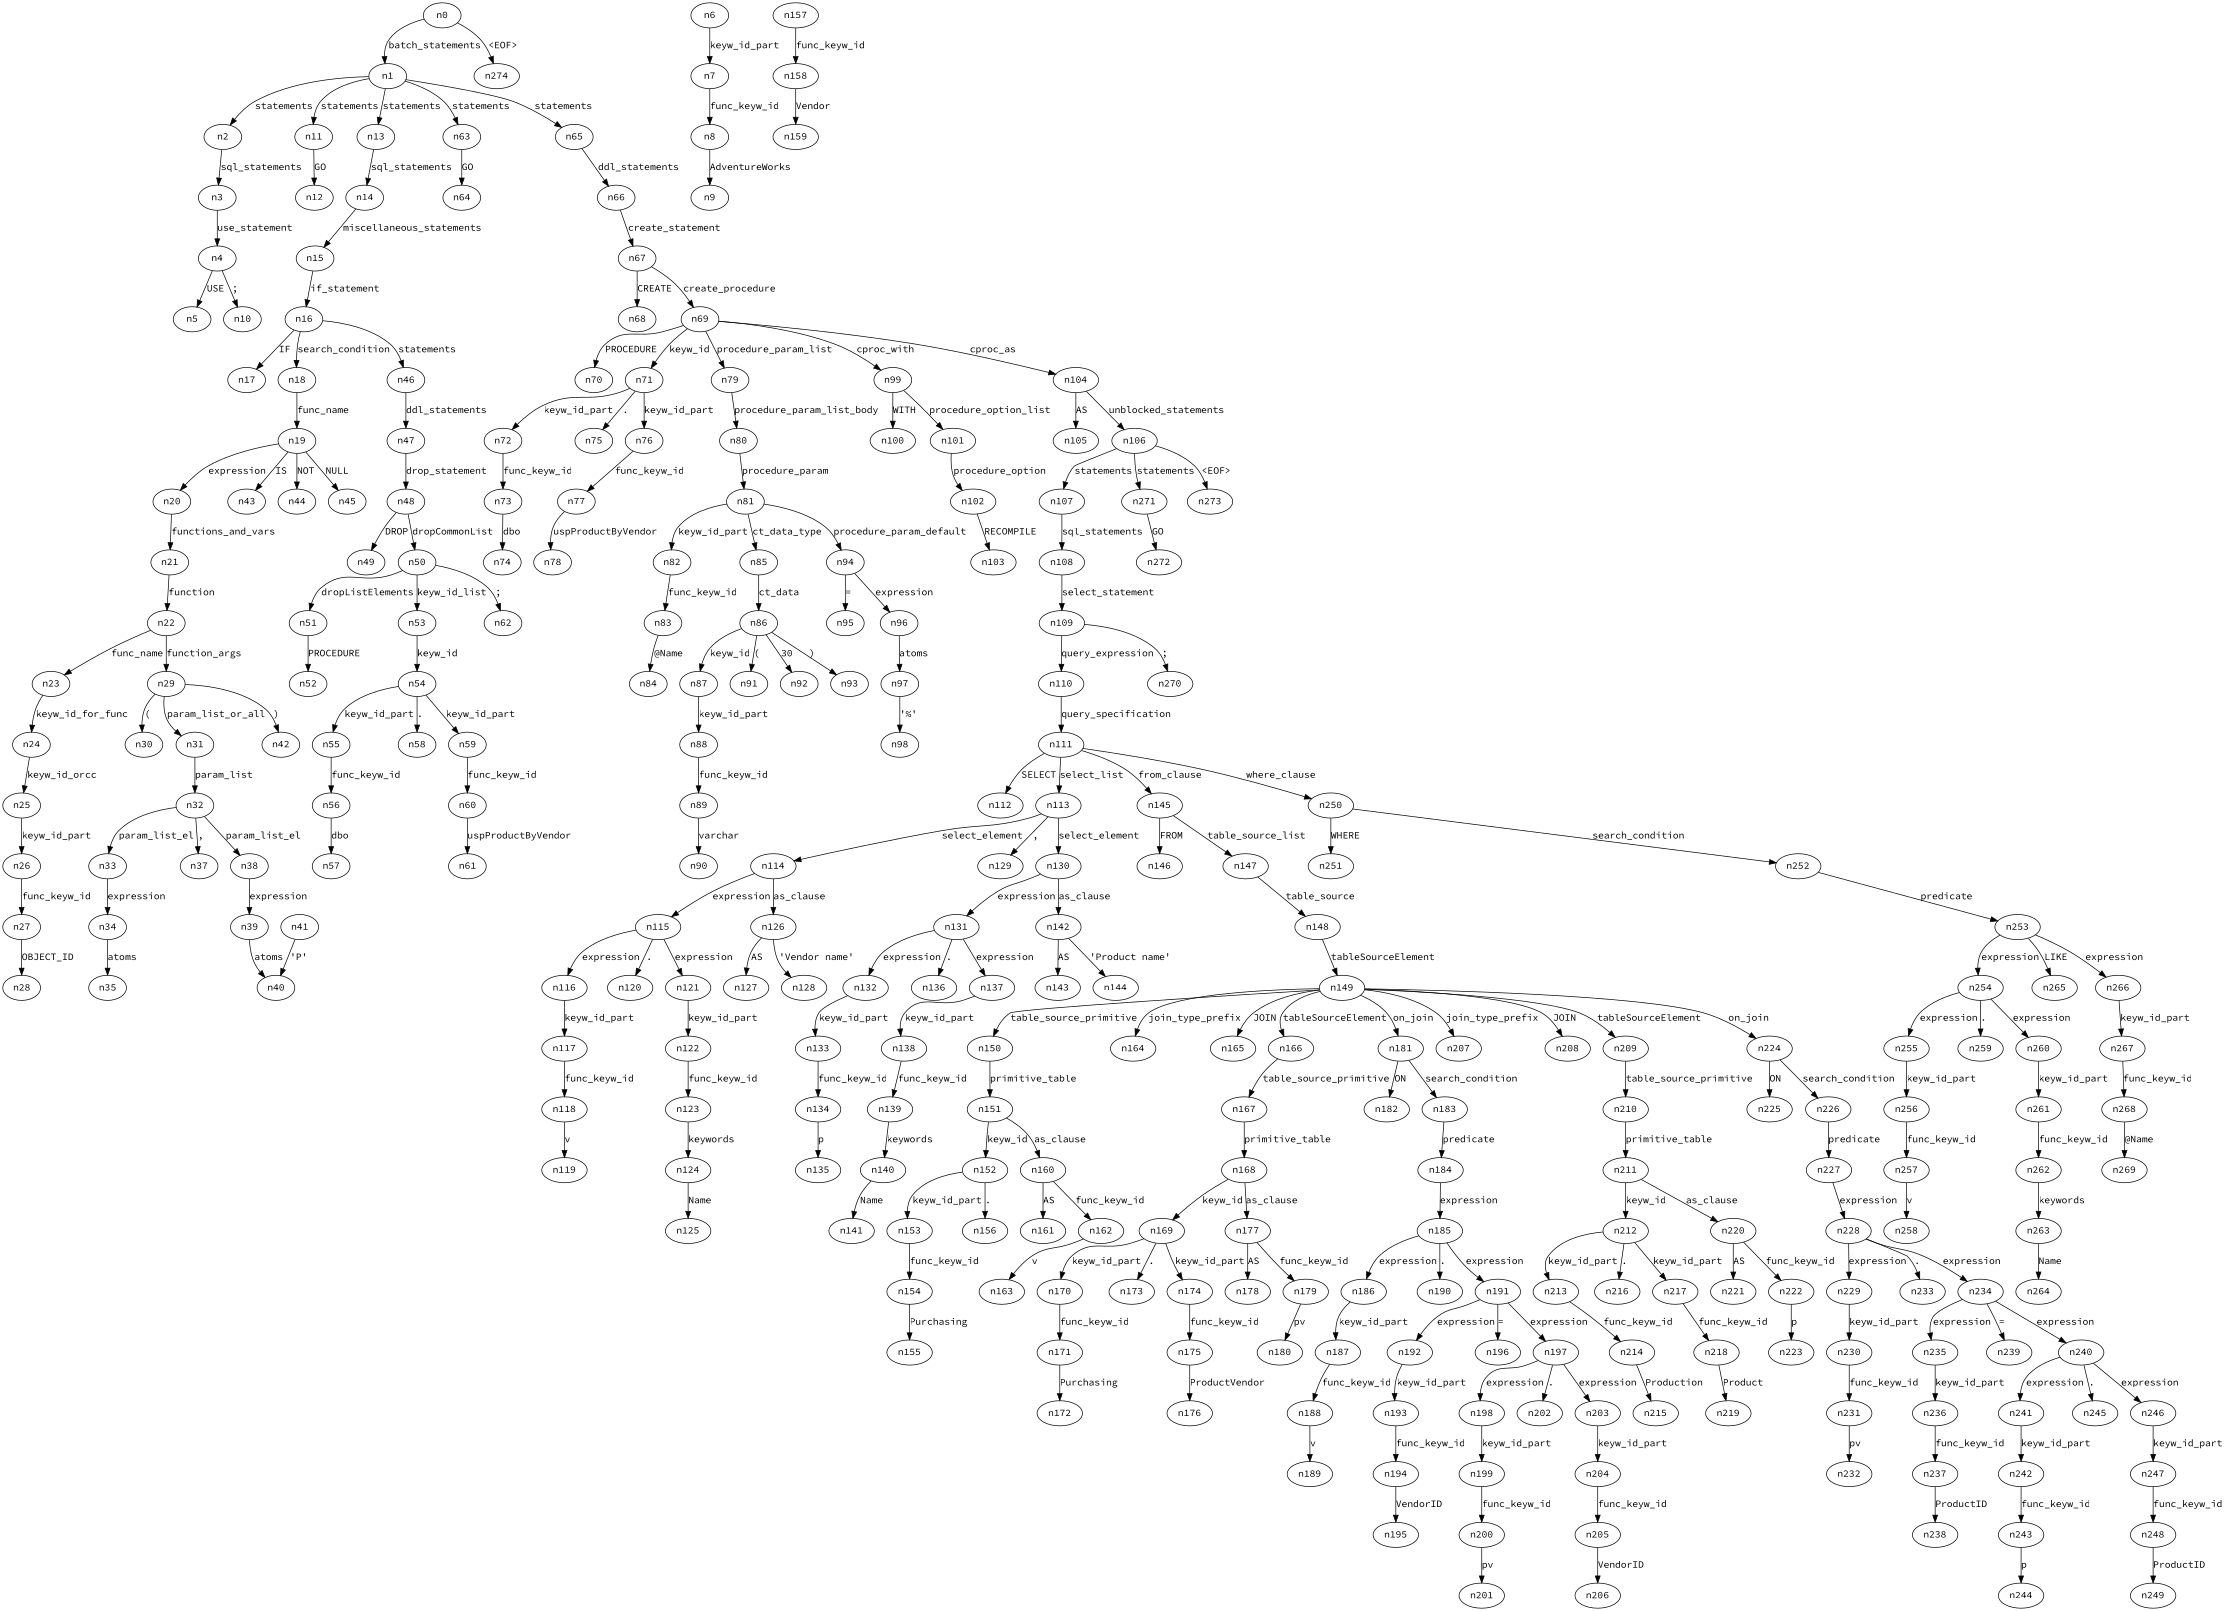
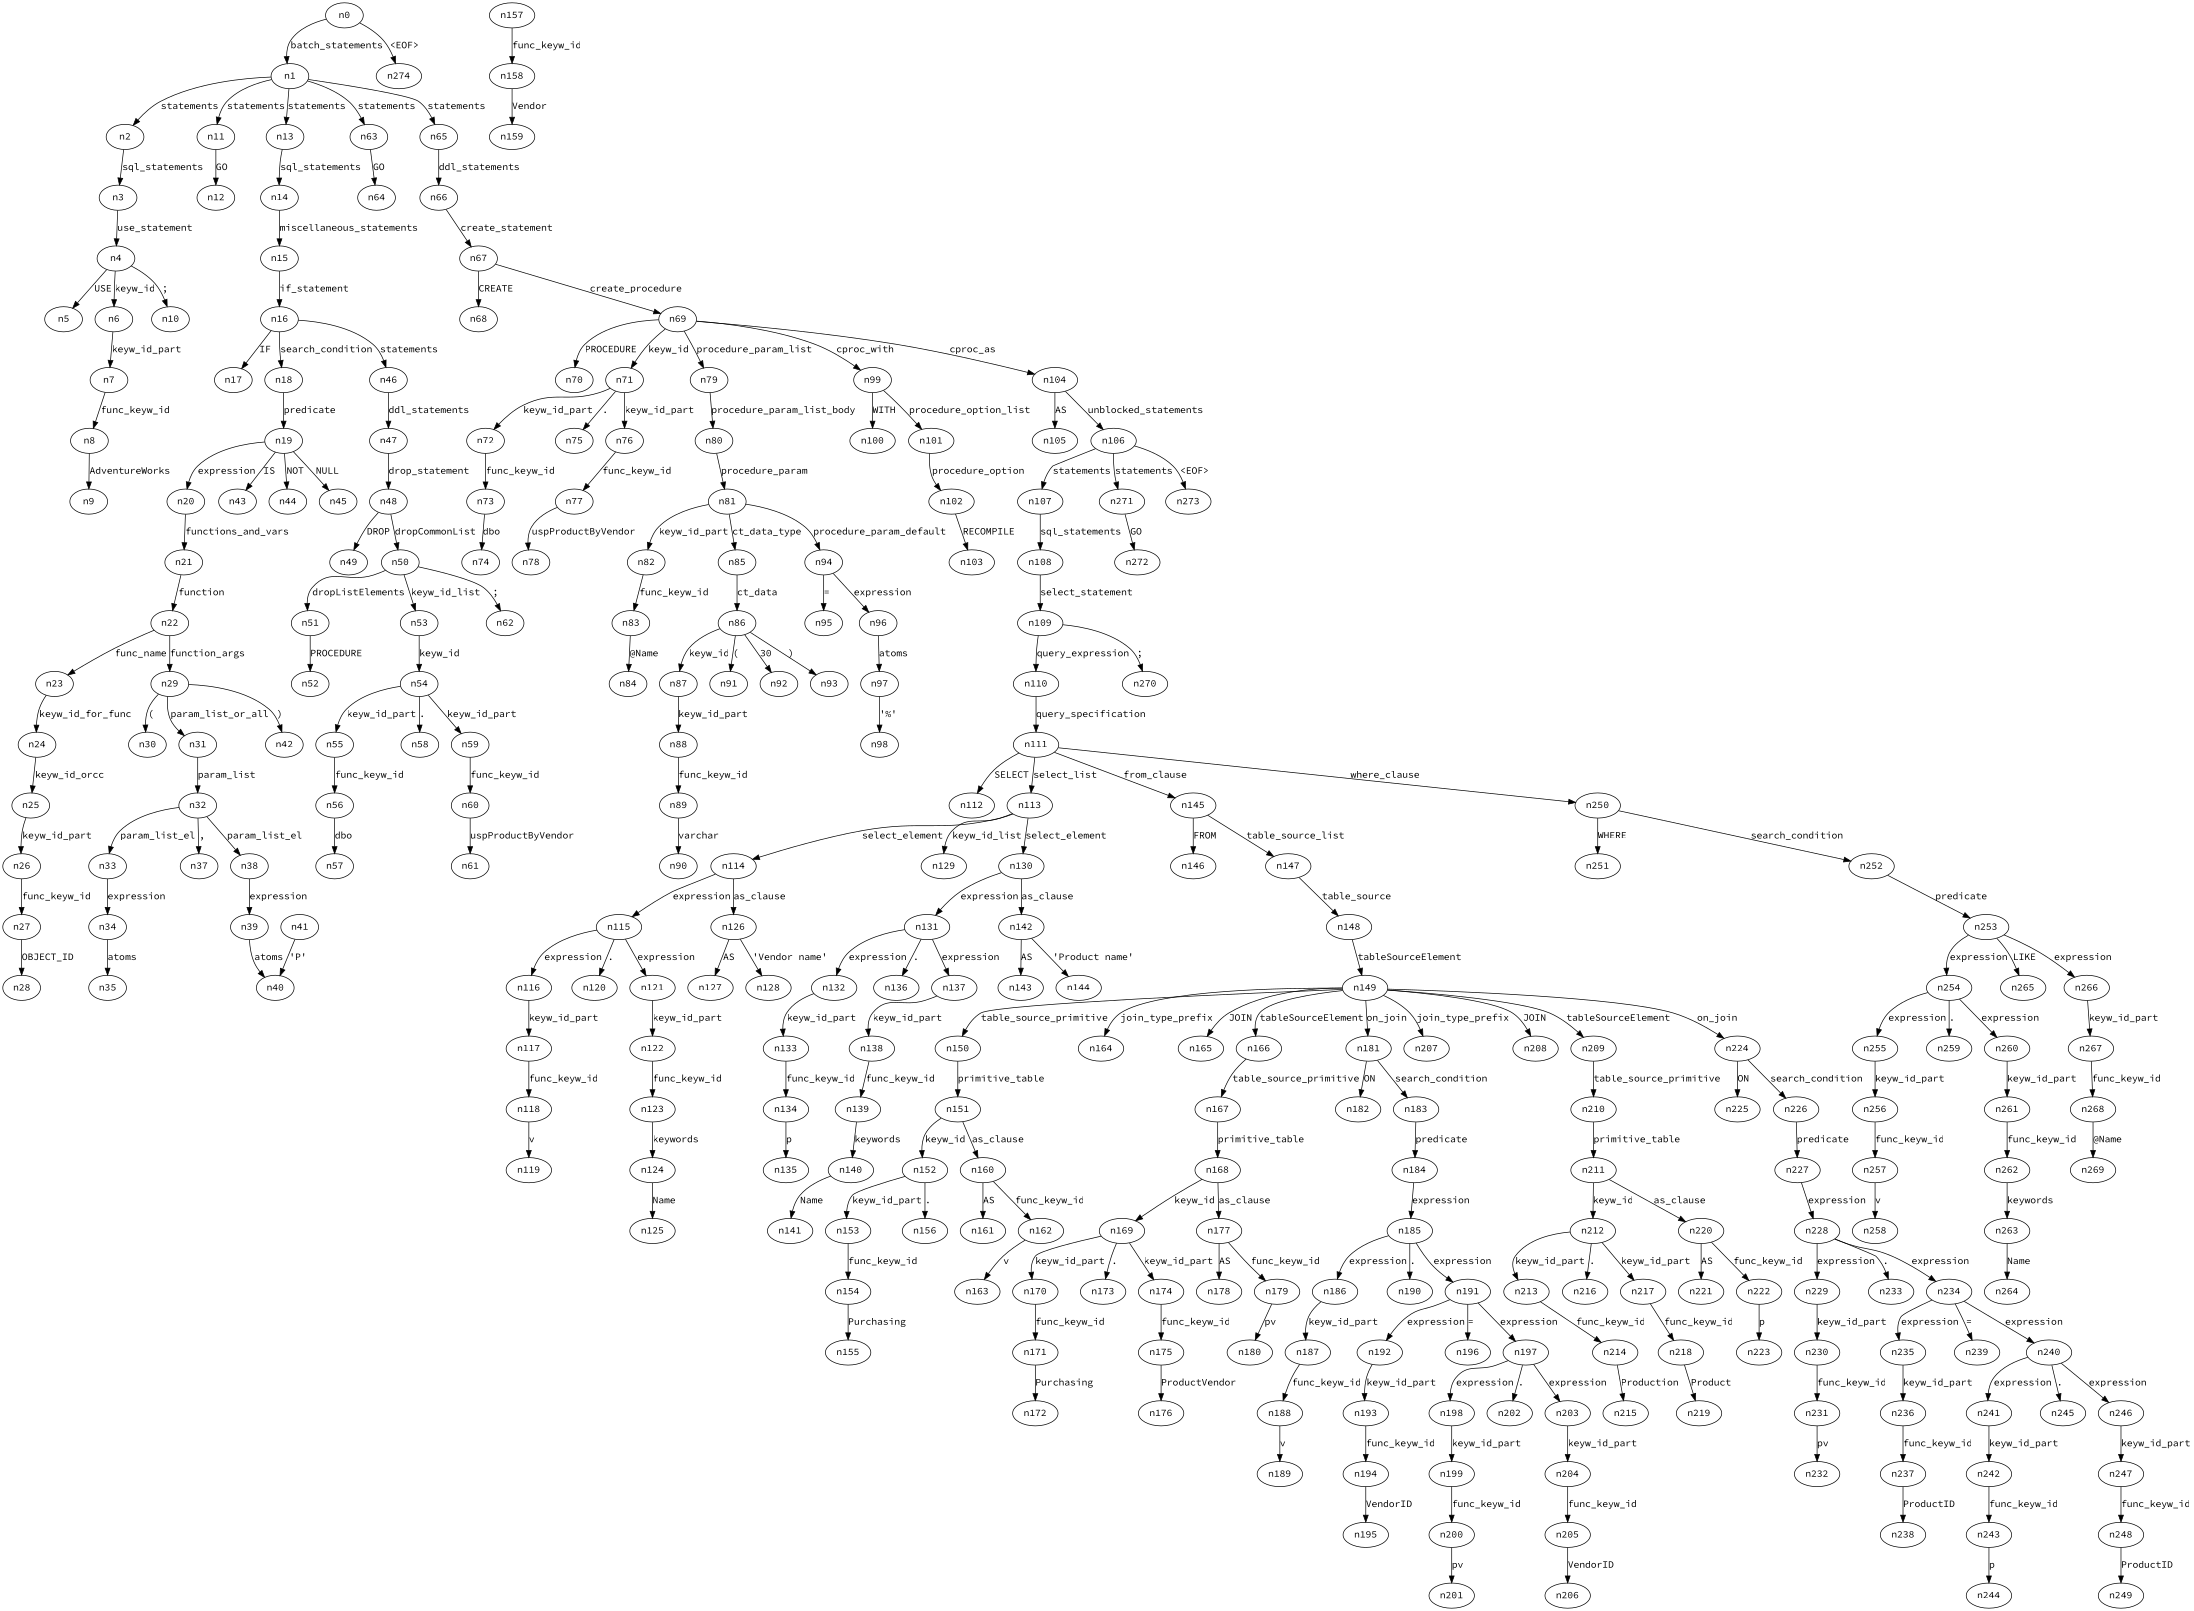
none -> (115, 285)
(323, 410) -> (310, 410)
(1036, 836) -> (987, 836)
